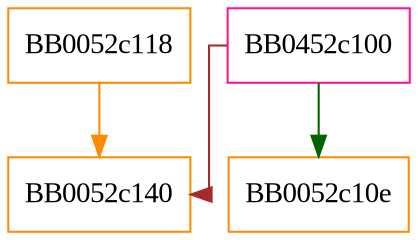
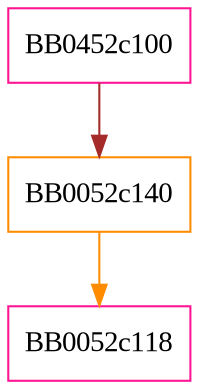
(99, 46) -> (99, 344)
(99, 109) -> (99, 258)
(319, 195) -> none
